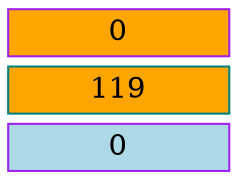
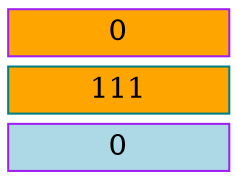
(119, 90) -> (119, 90)
